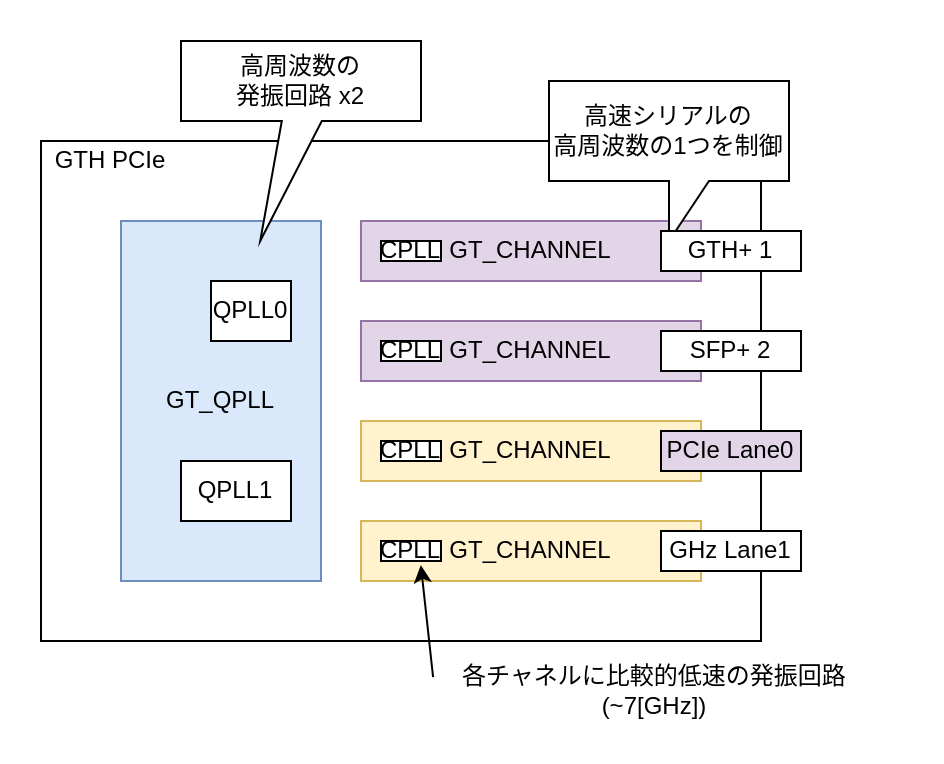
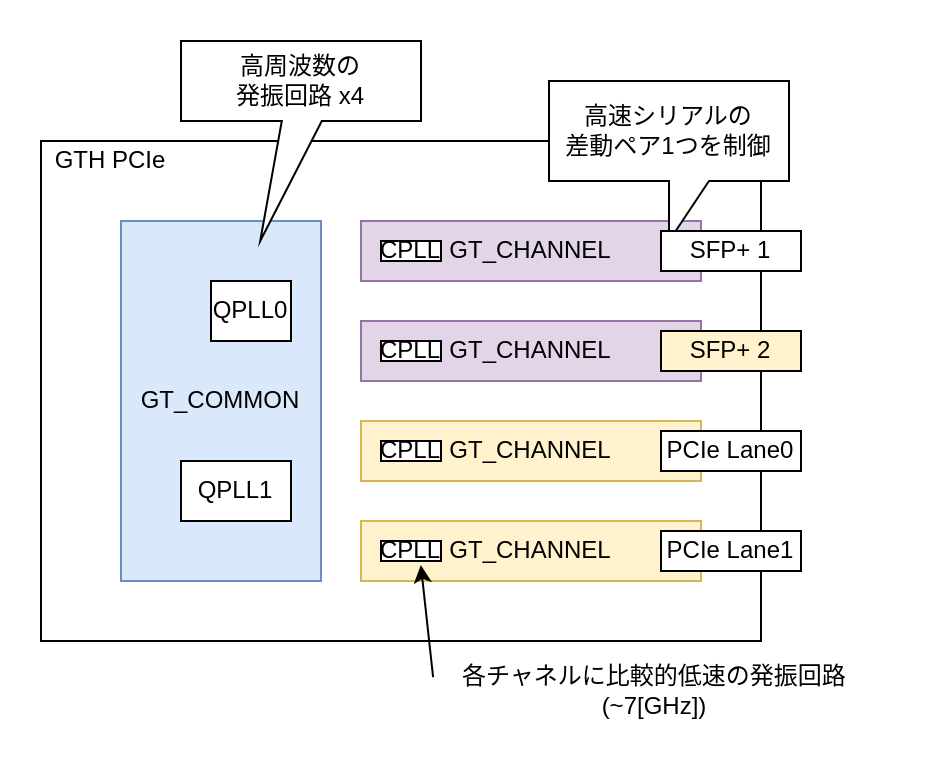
(301, 81) -> (301, 81)
(669, 131) -> (669, 131)
(731, 251) -> (731, 251)
(731, 351) -> (731, 351)
(221, 401) -> (221, 401)
(731, 451) -> (731, 451)
(731, 551) -> (731, 551)
